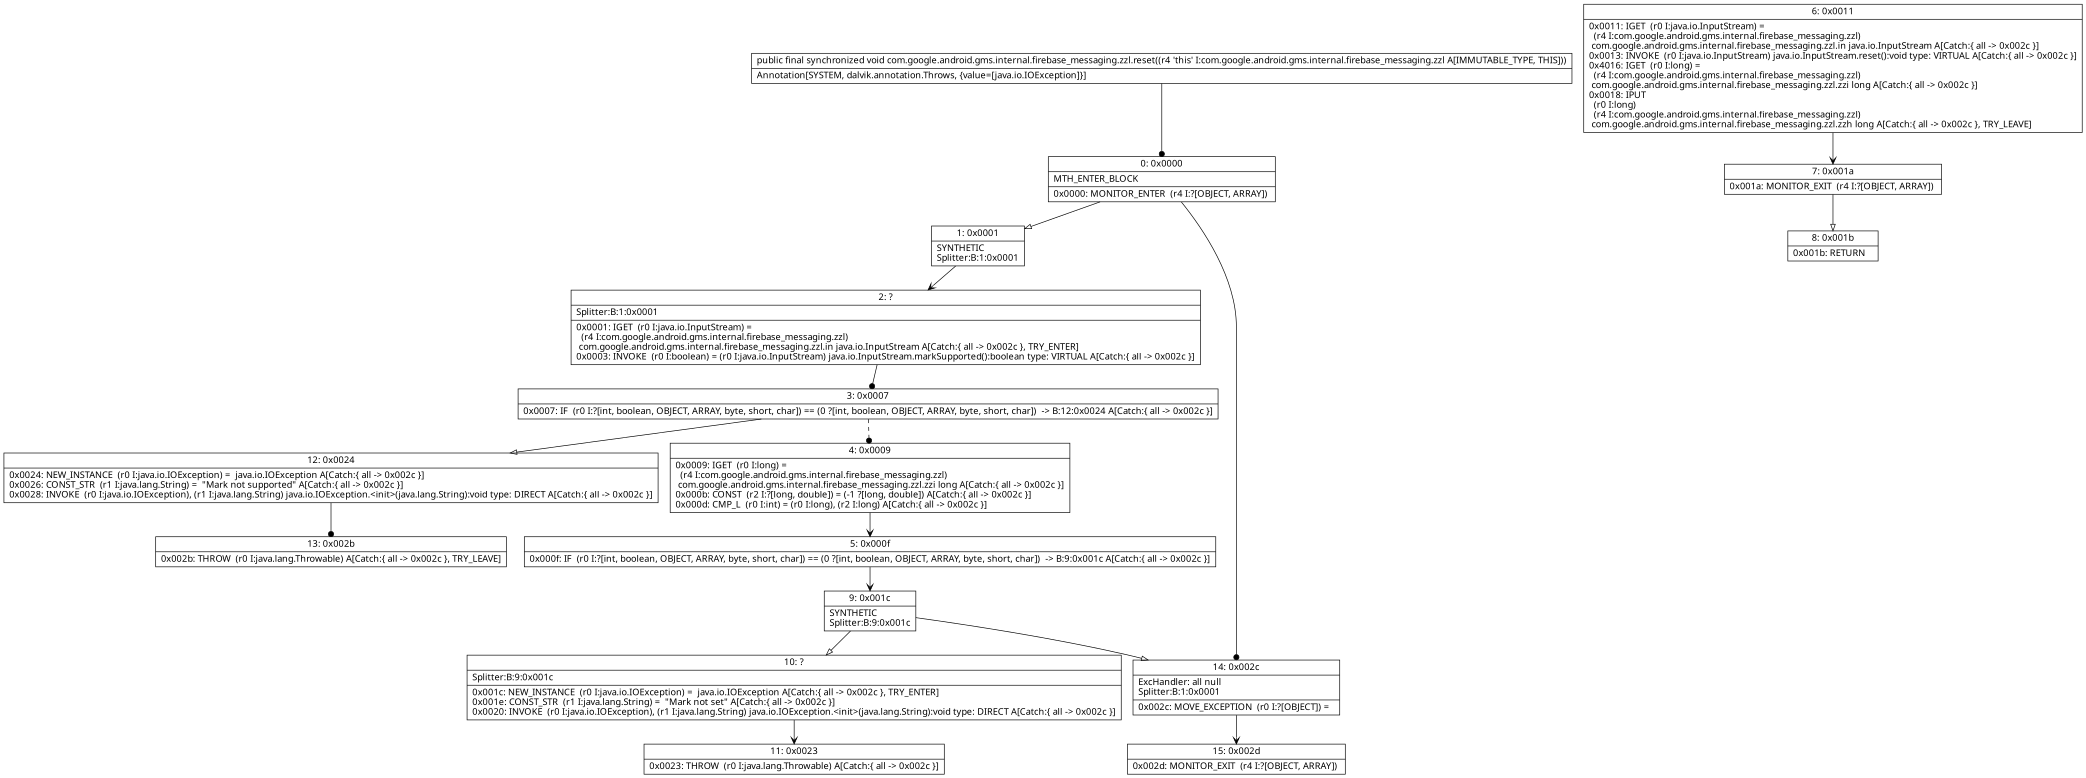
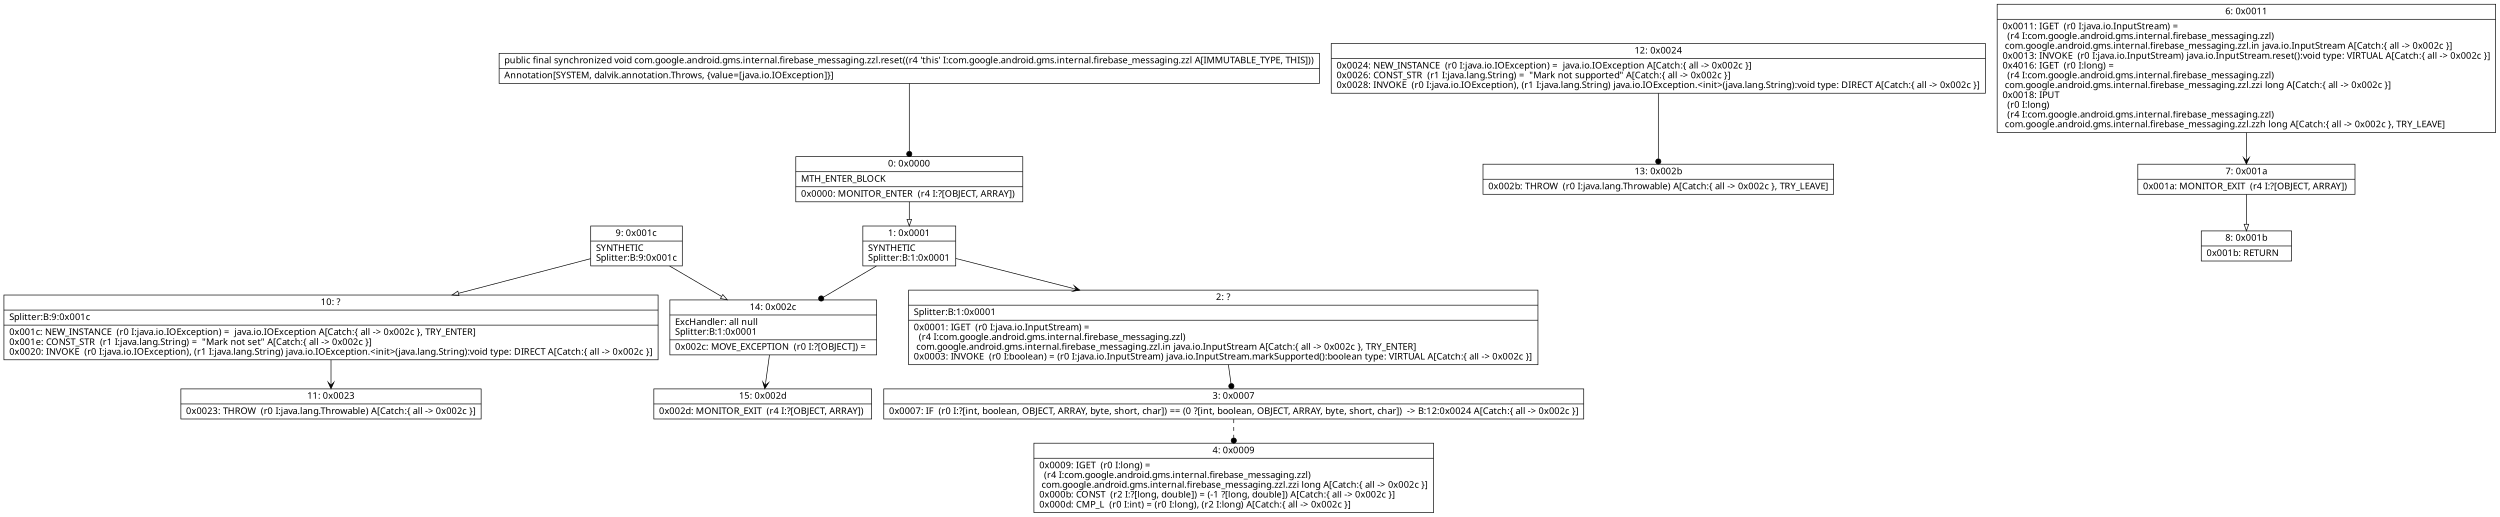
(1236, 421) -> (850, 282)
(639, 436) -> none
(870, 552) -> none
